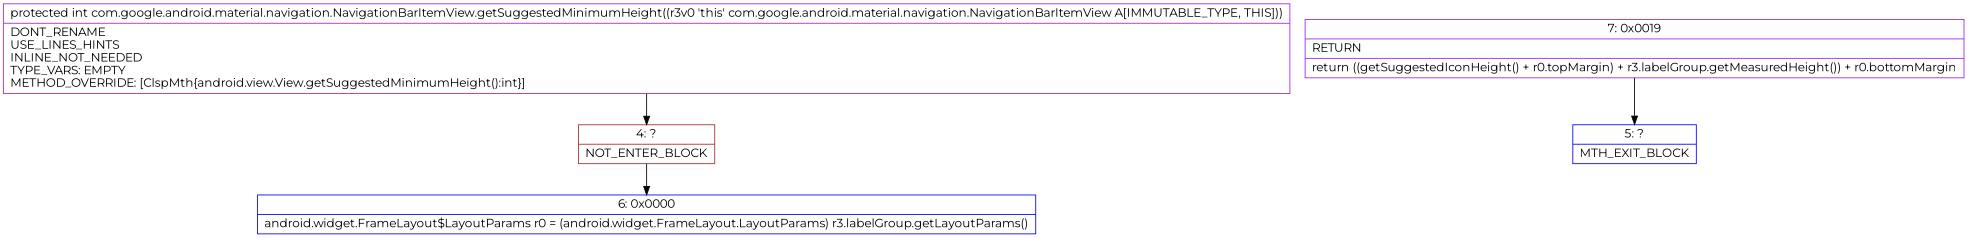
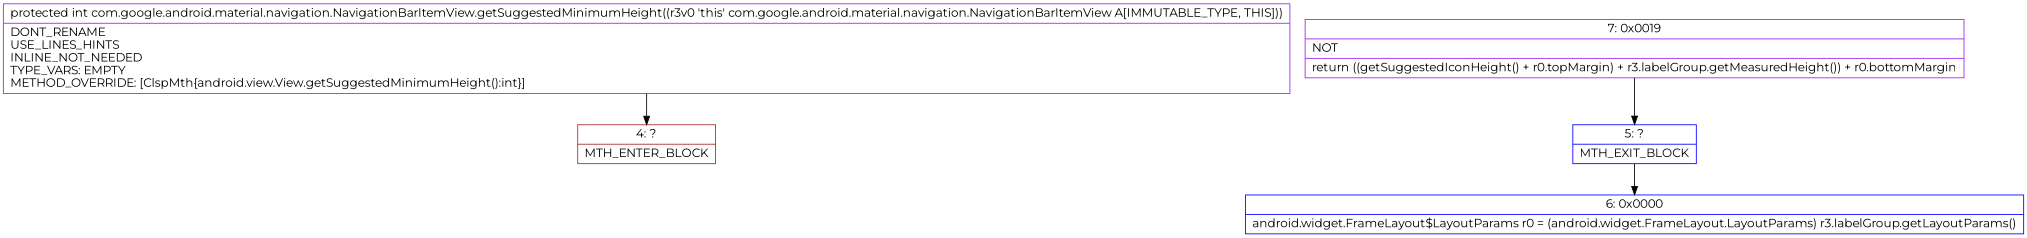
(1337, 48) -> (1325, 48)
(647, 154) -> (647, 154)
(647, 175) -> (1635, 175)
